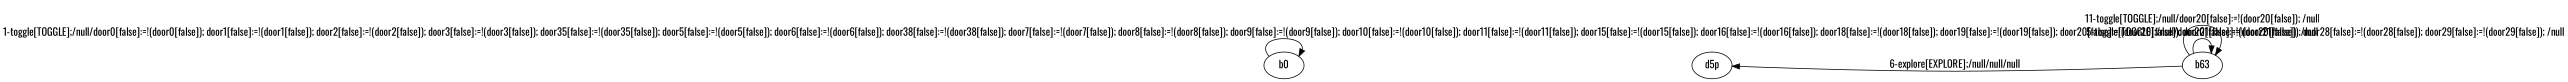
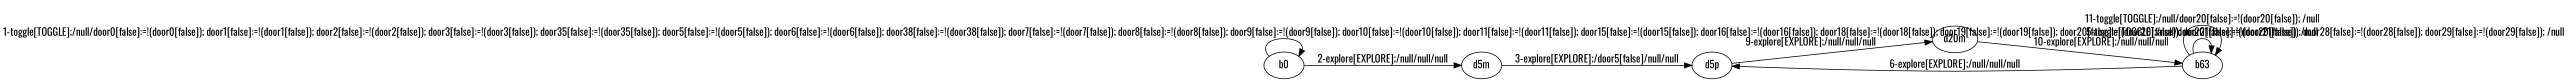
none -> (1955, 39)
none -> (1482, 65)
